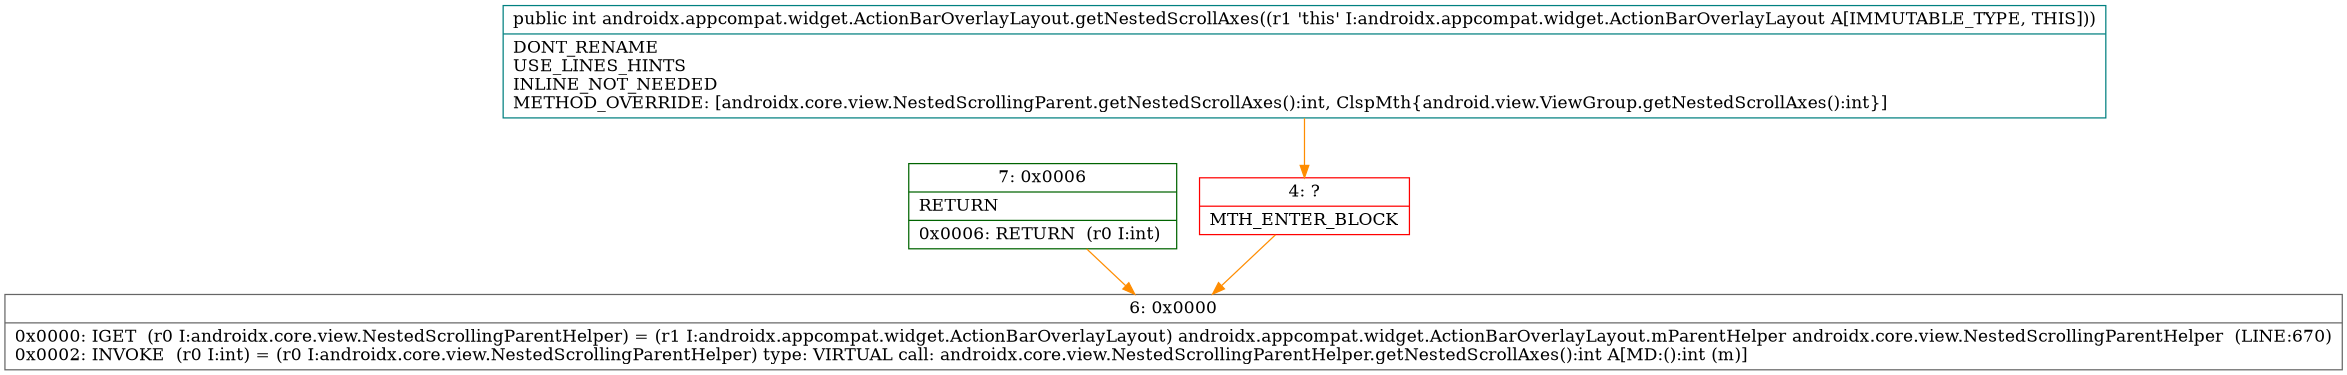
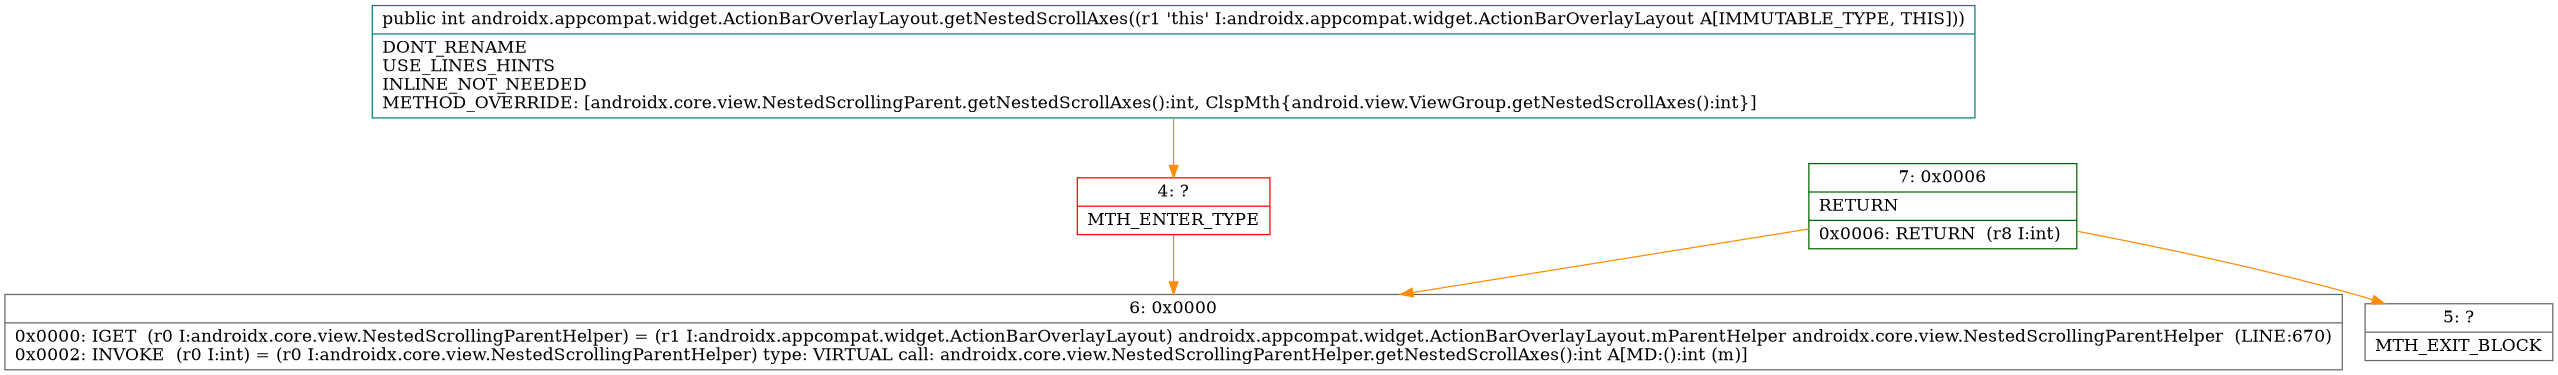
(1304, 220) -> (1174, 220)
(1043, 234) -> (1943, 234)
none -> (2459, 332)
